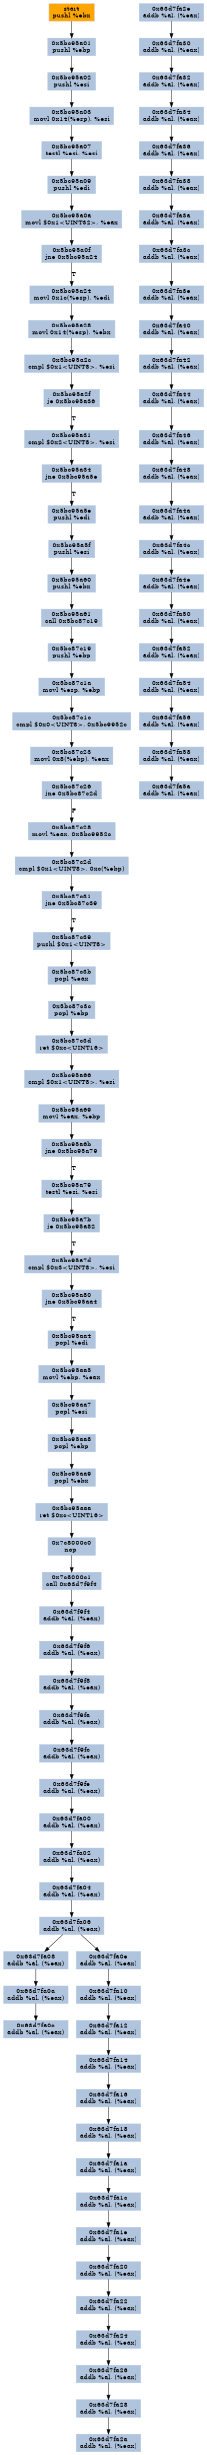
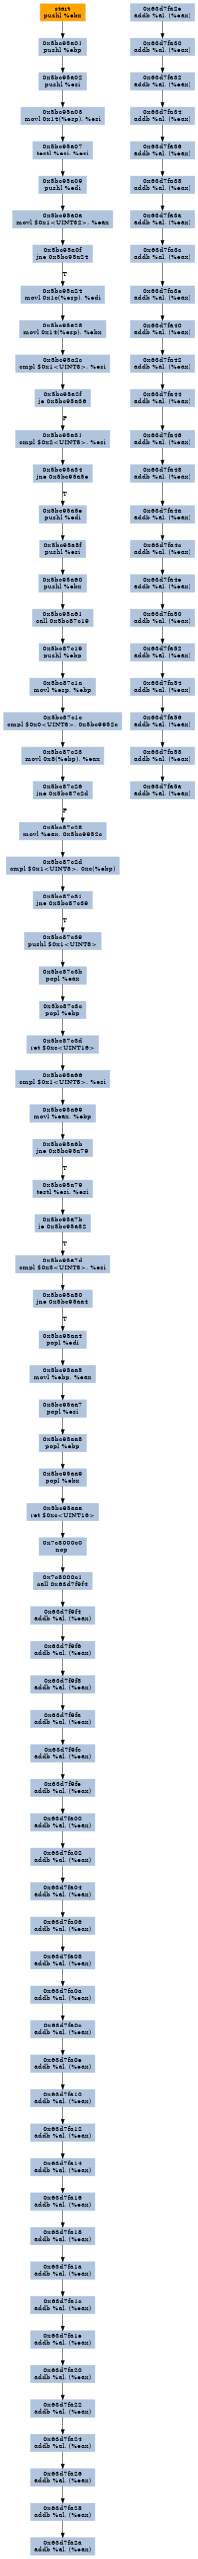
(74, 419) -> (65, 419)
(88, 1941) -> (63, 2044)
